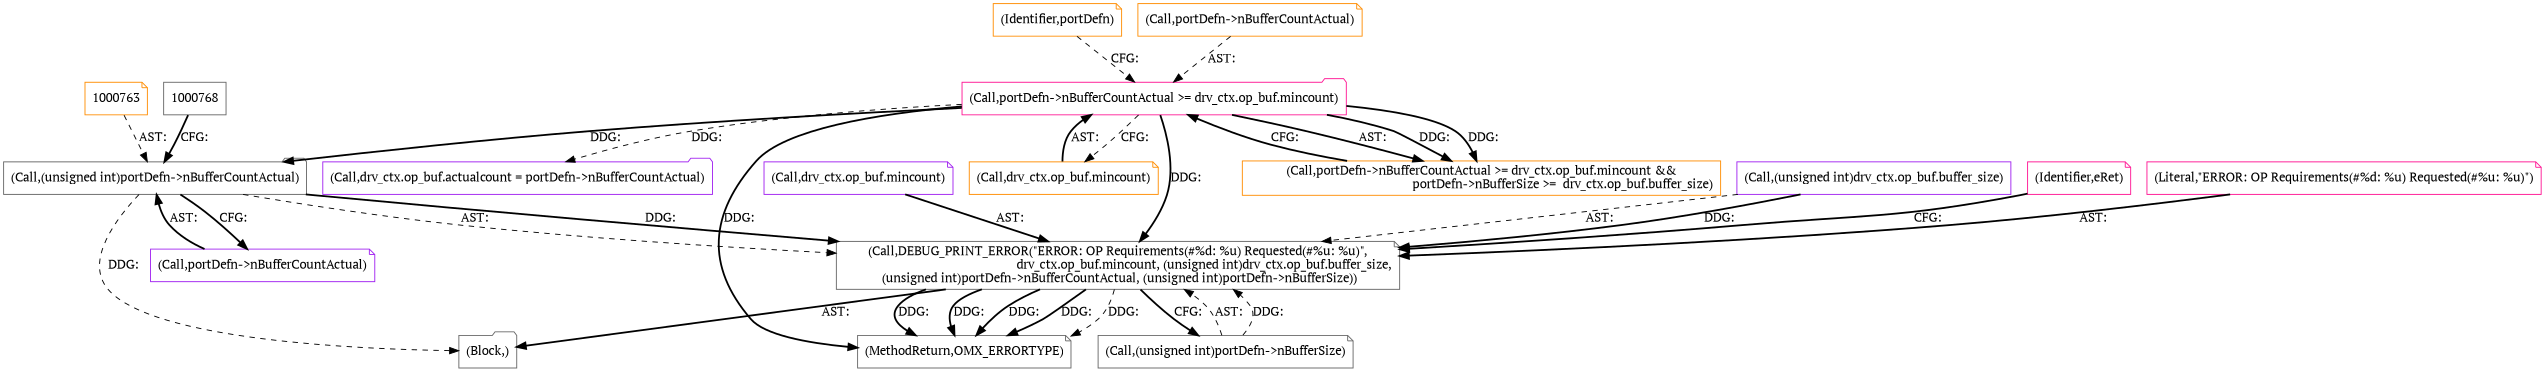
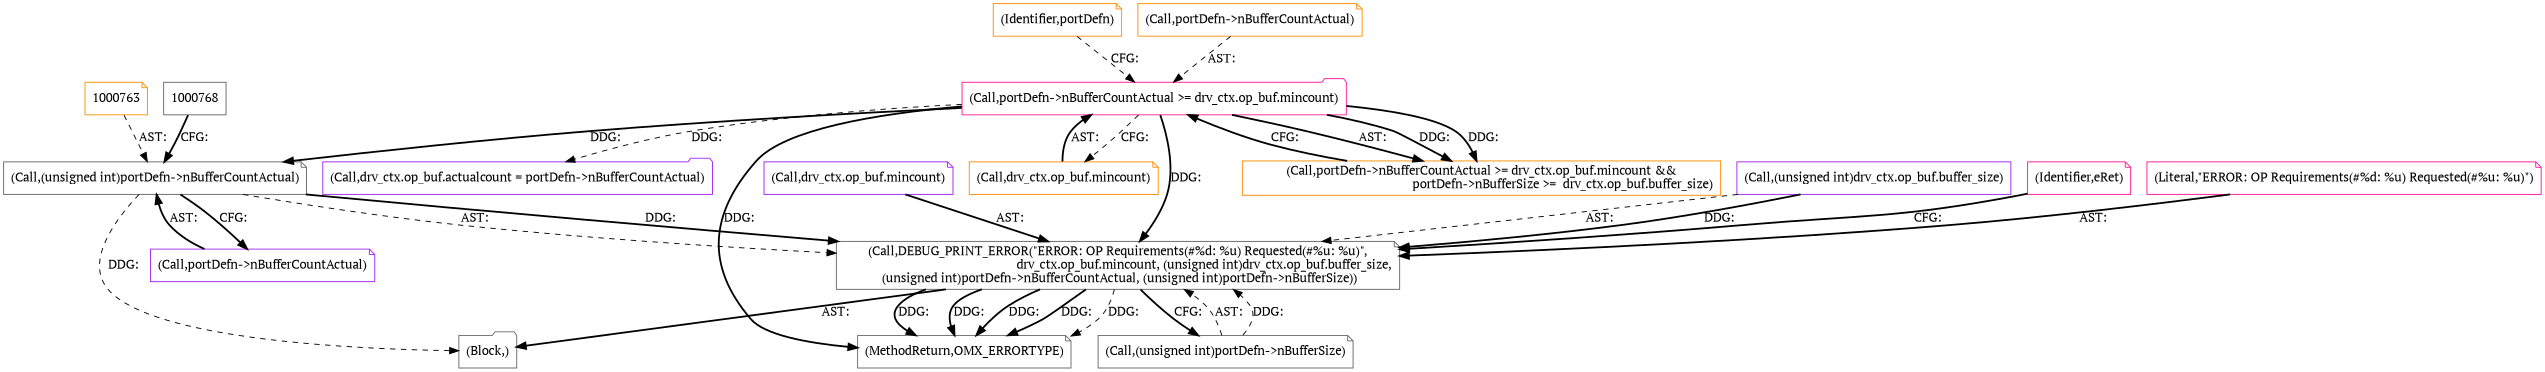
(155, 178) -> (155, 178)
